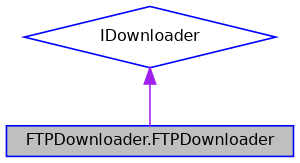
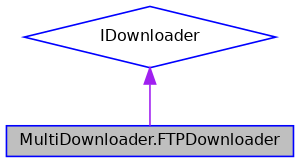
(150, 141) -> (150, 141)
